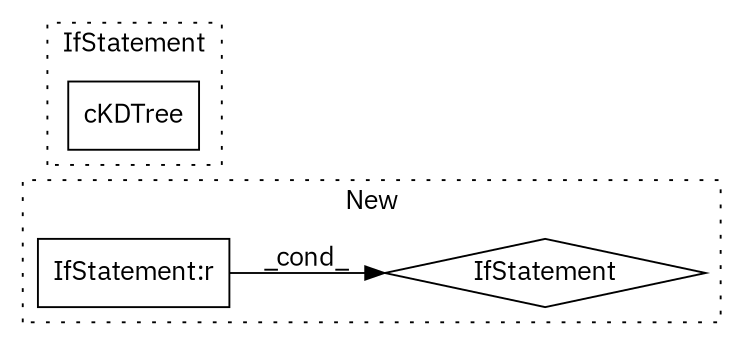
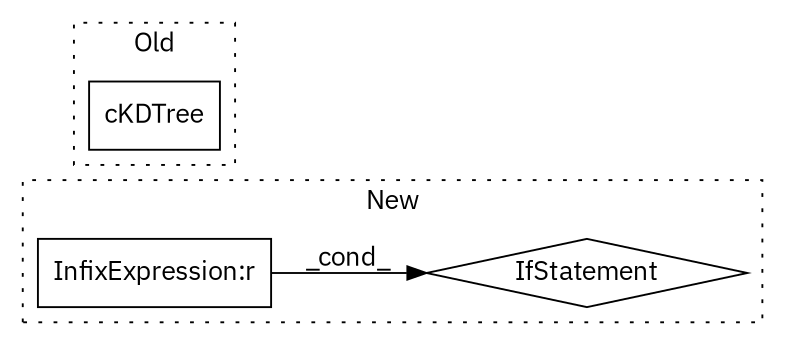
(135, 45) -> (155, 45)
(134, 273) -> (155, 273)
